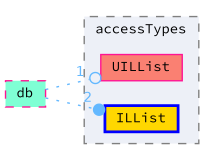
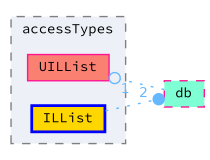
(70, 103) -> (134, 105)
